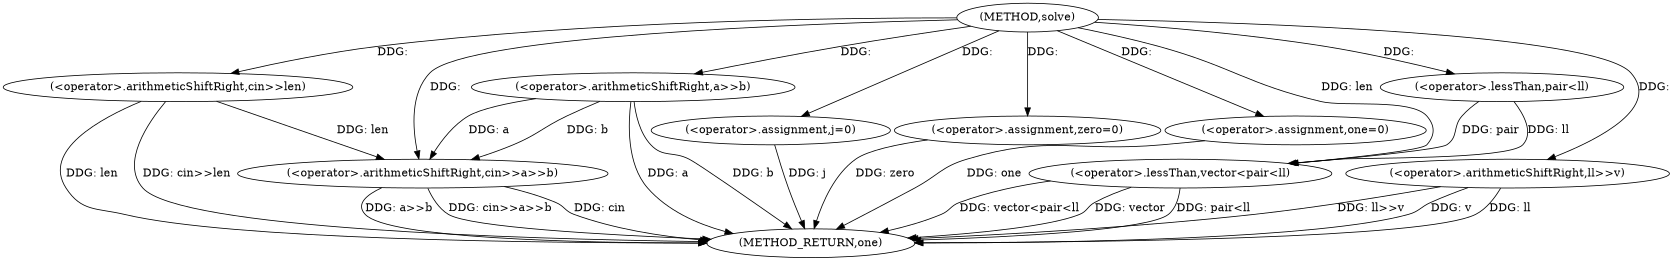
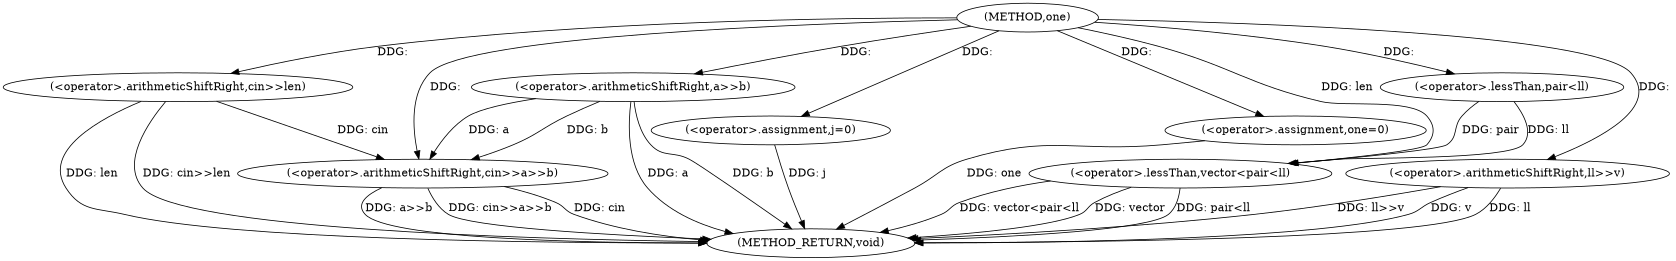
(1028, 18) -> (1028, 18)
(363, 130) -> (363, 130)
(1028, 130) -> none
(811, 243) -> (811, 243)
